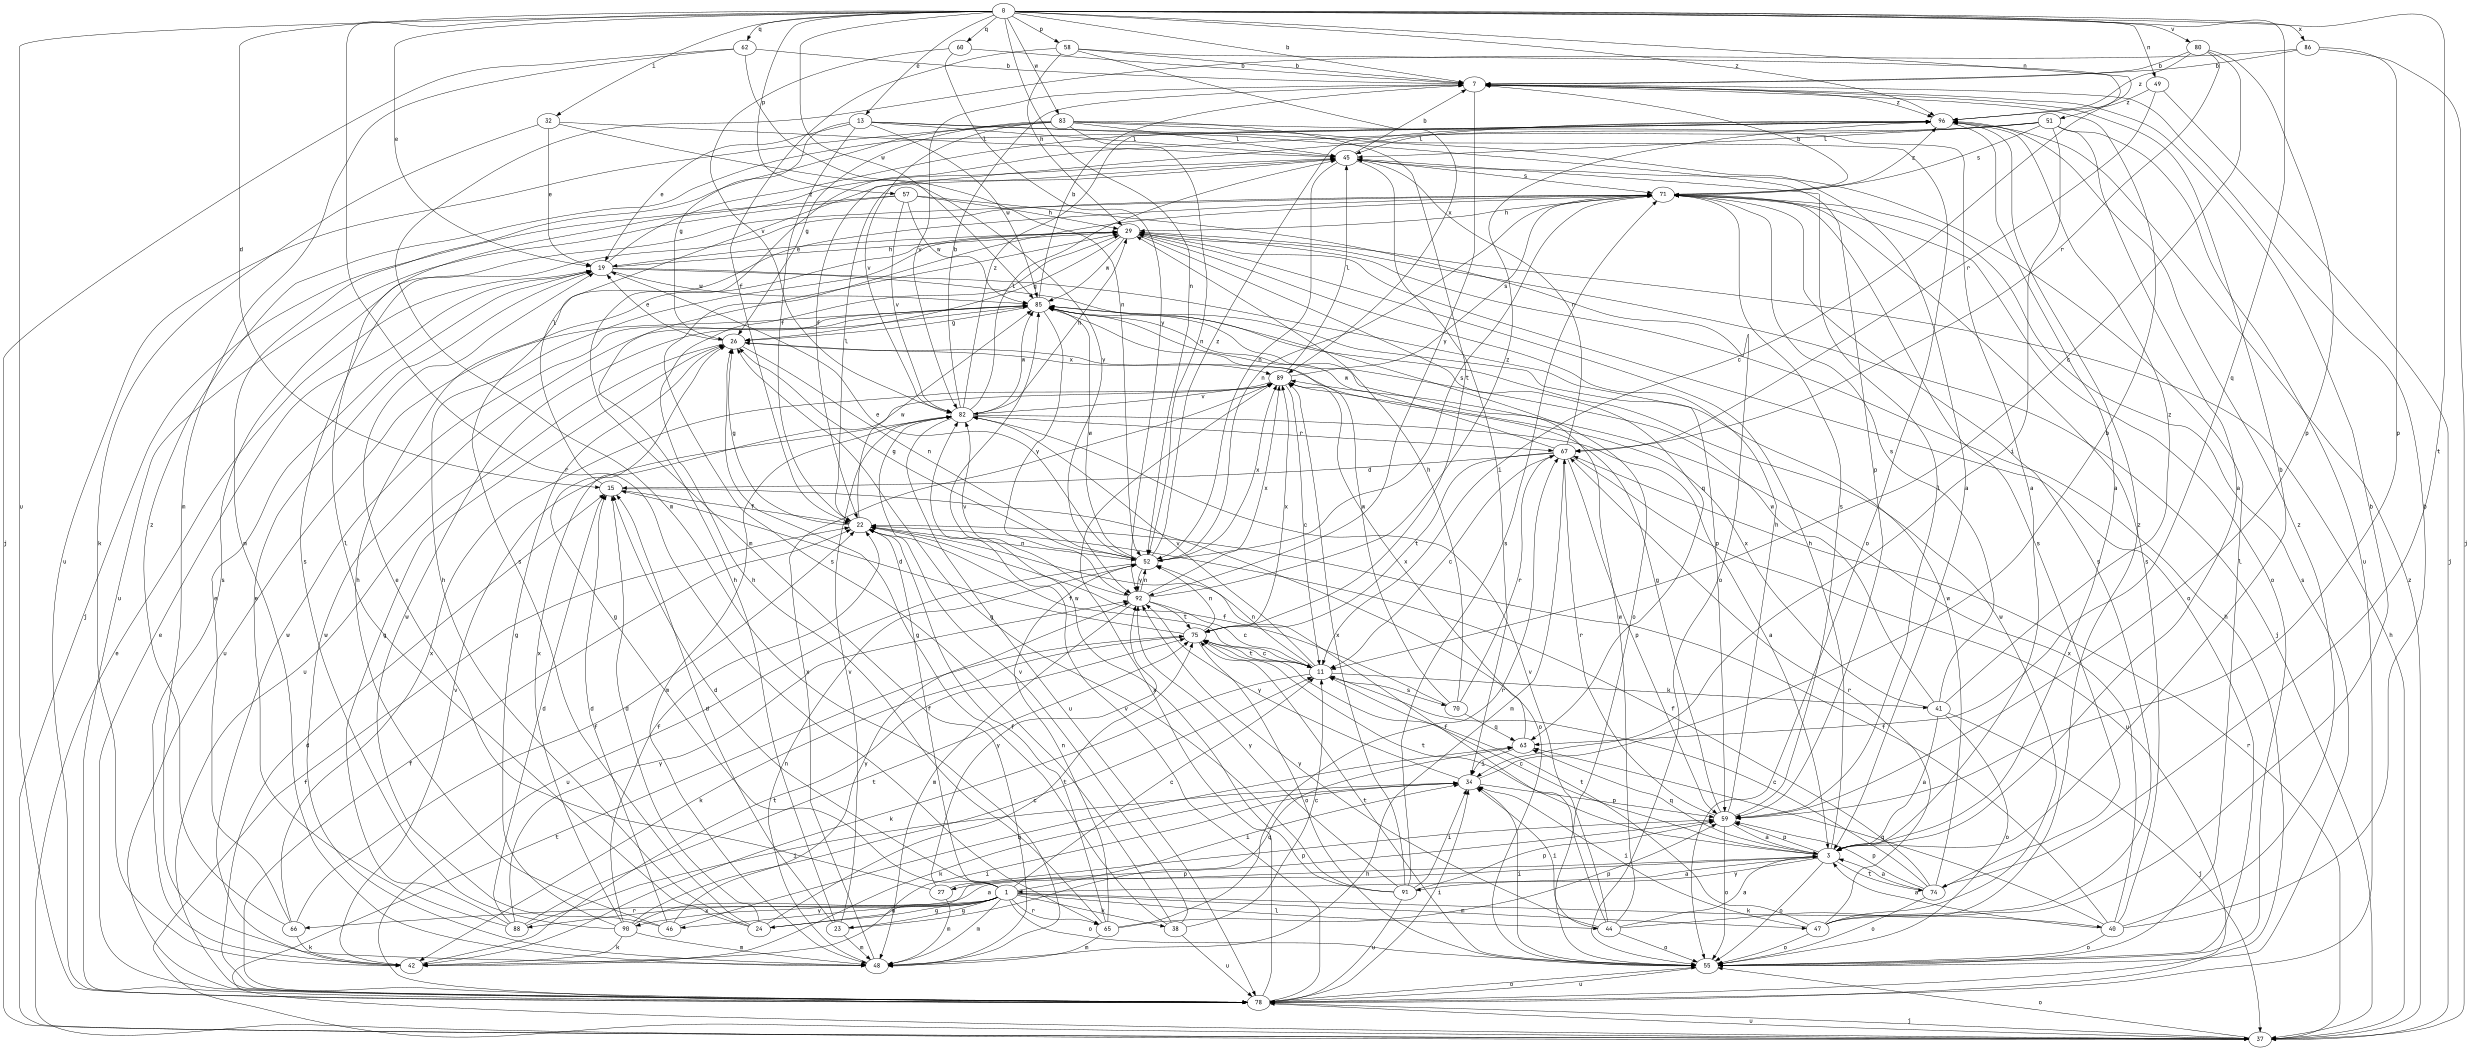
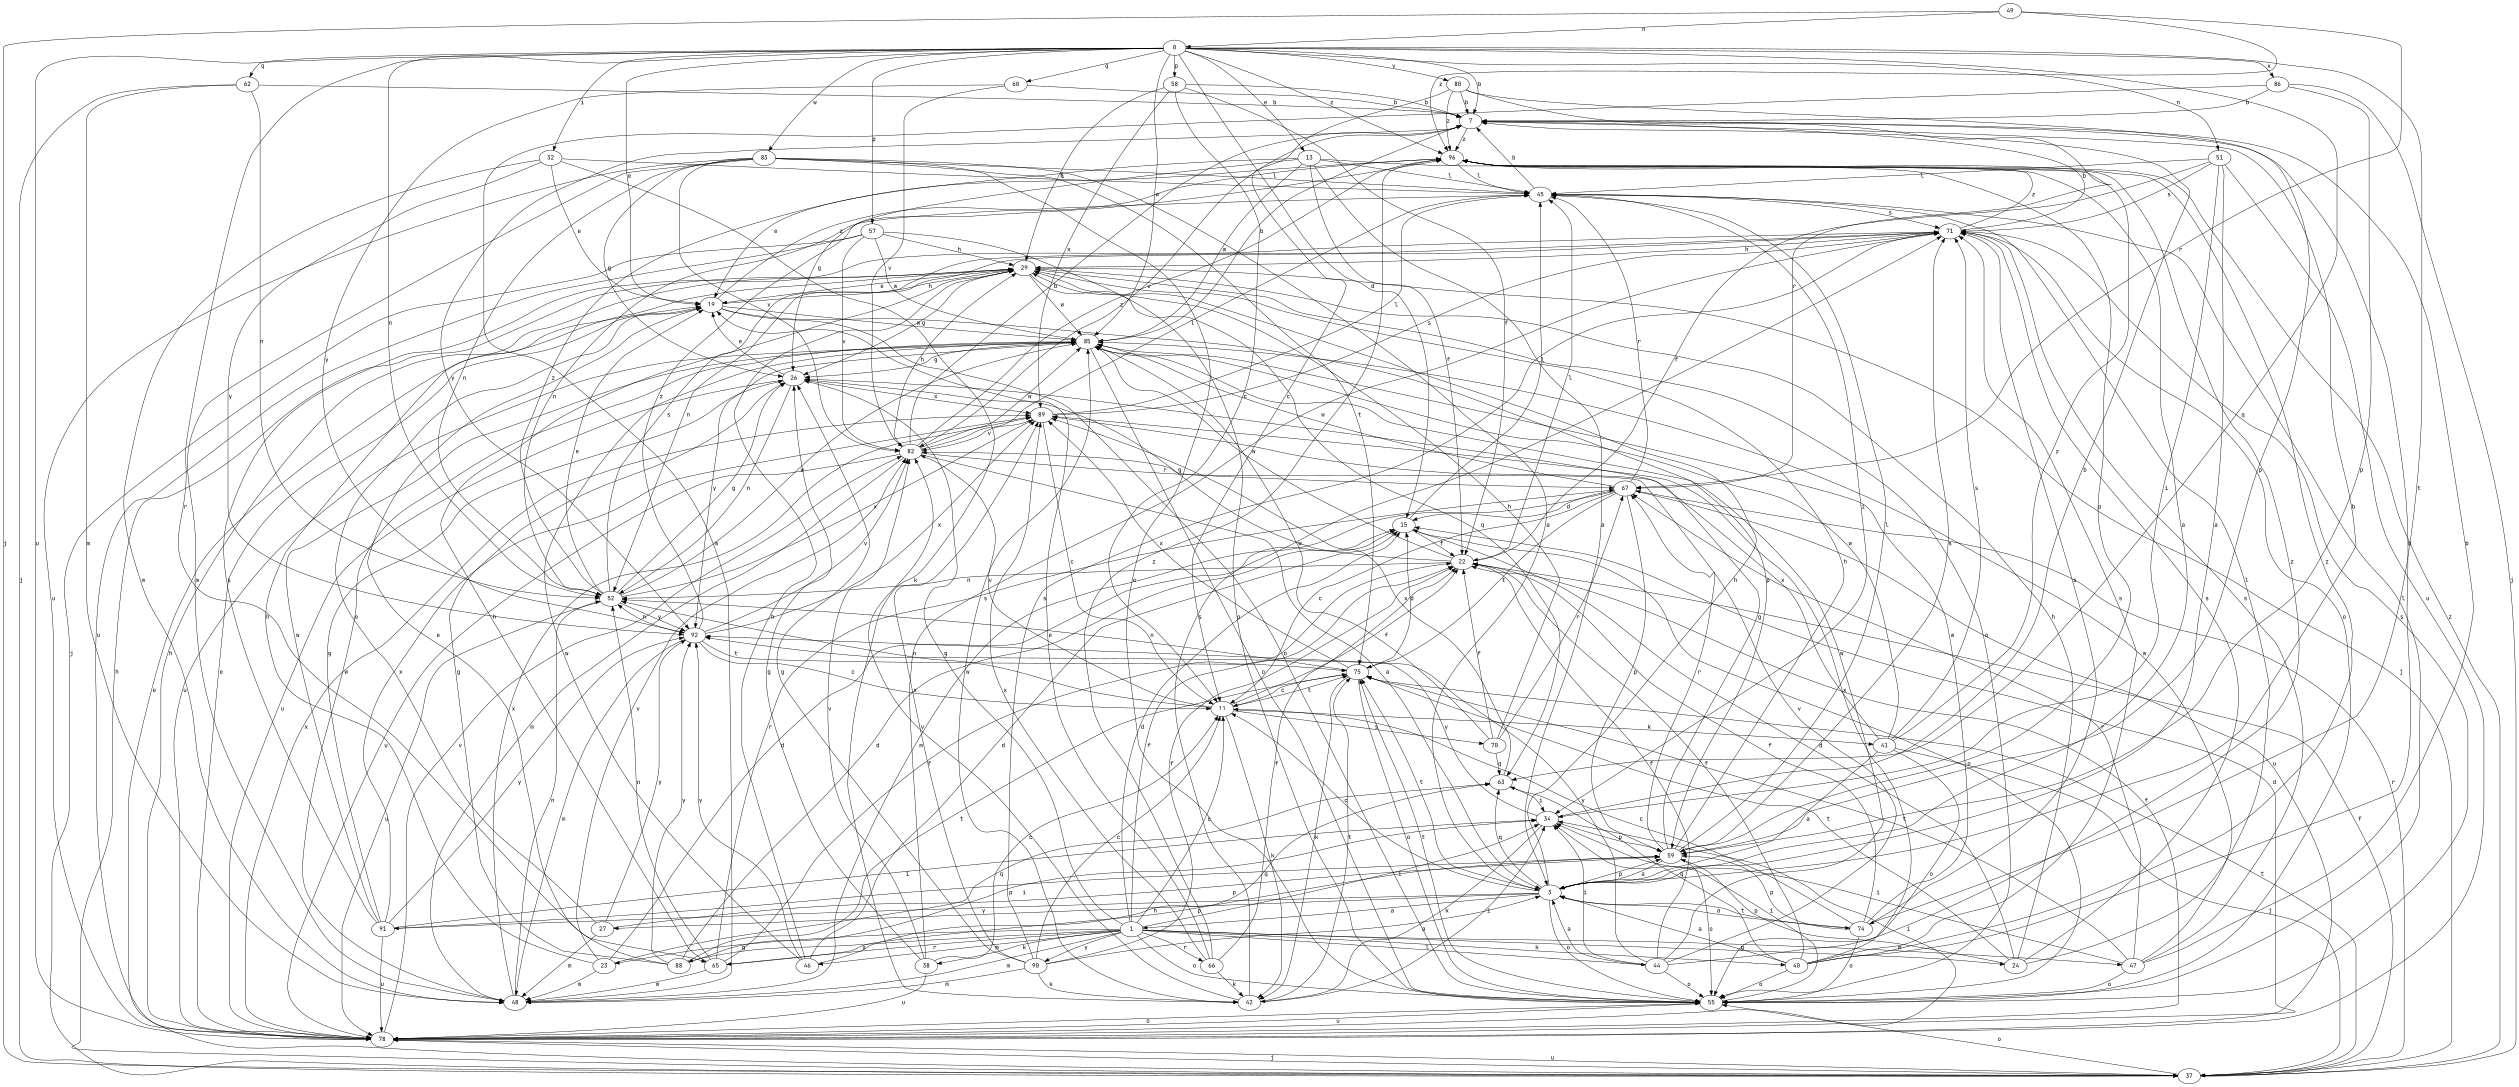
(1600, 12) -> (1595, 29)
(833, 198) -> (132, 553)
none -> (1313, 768)
